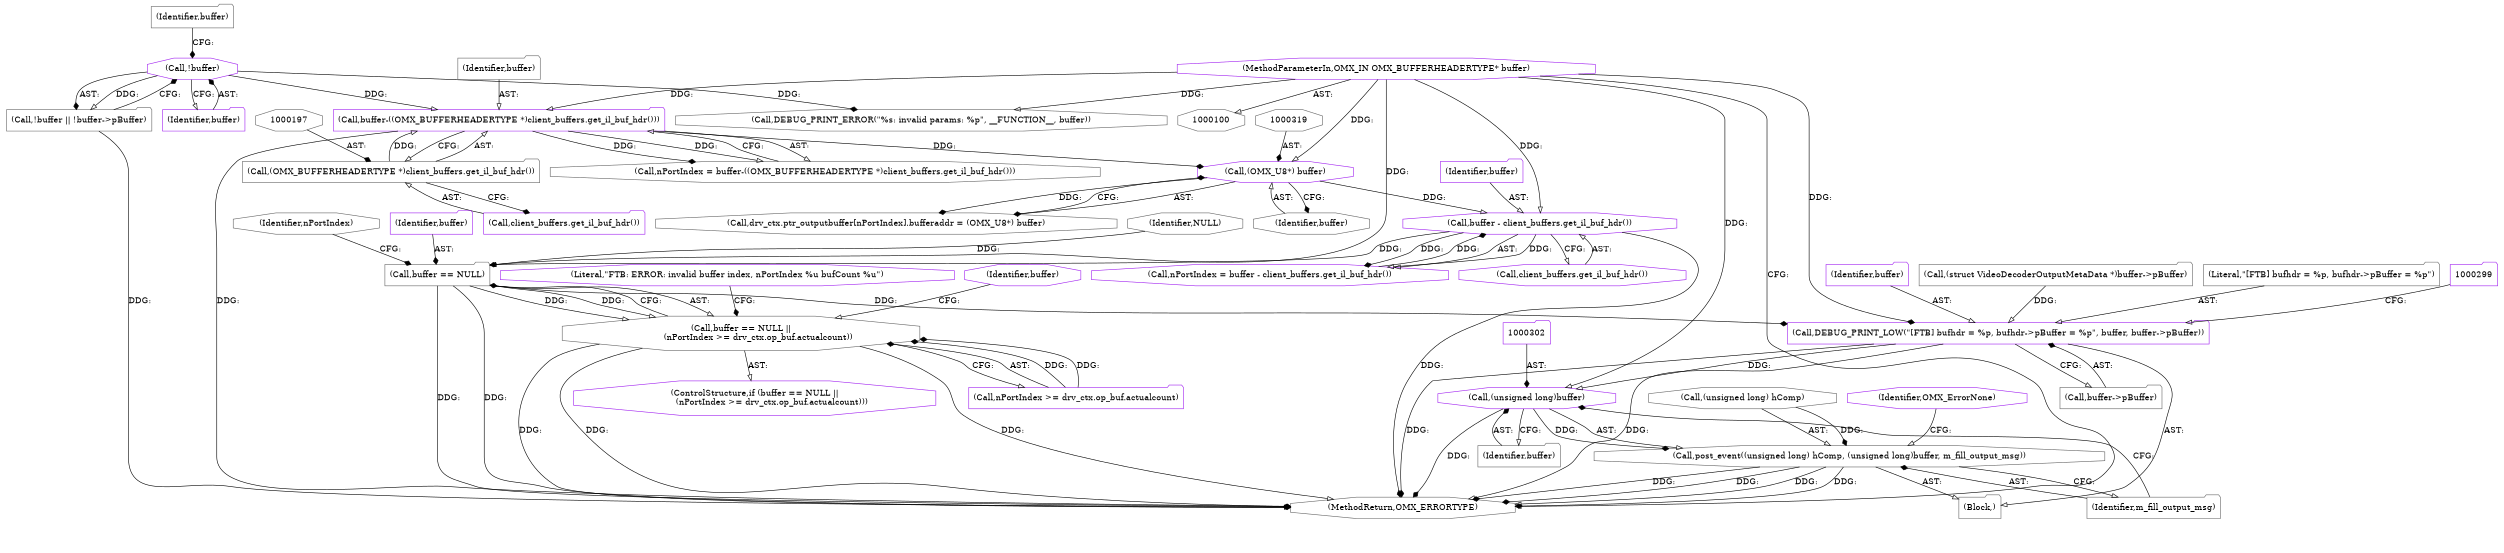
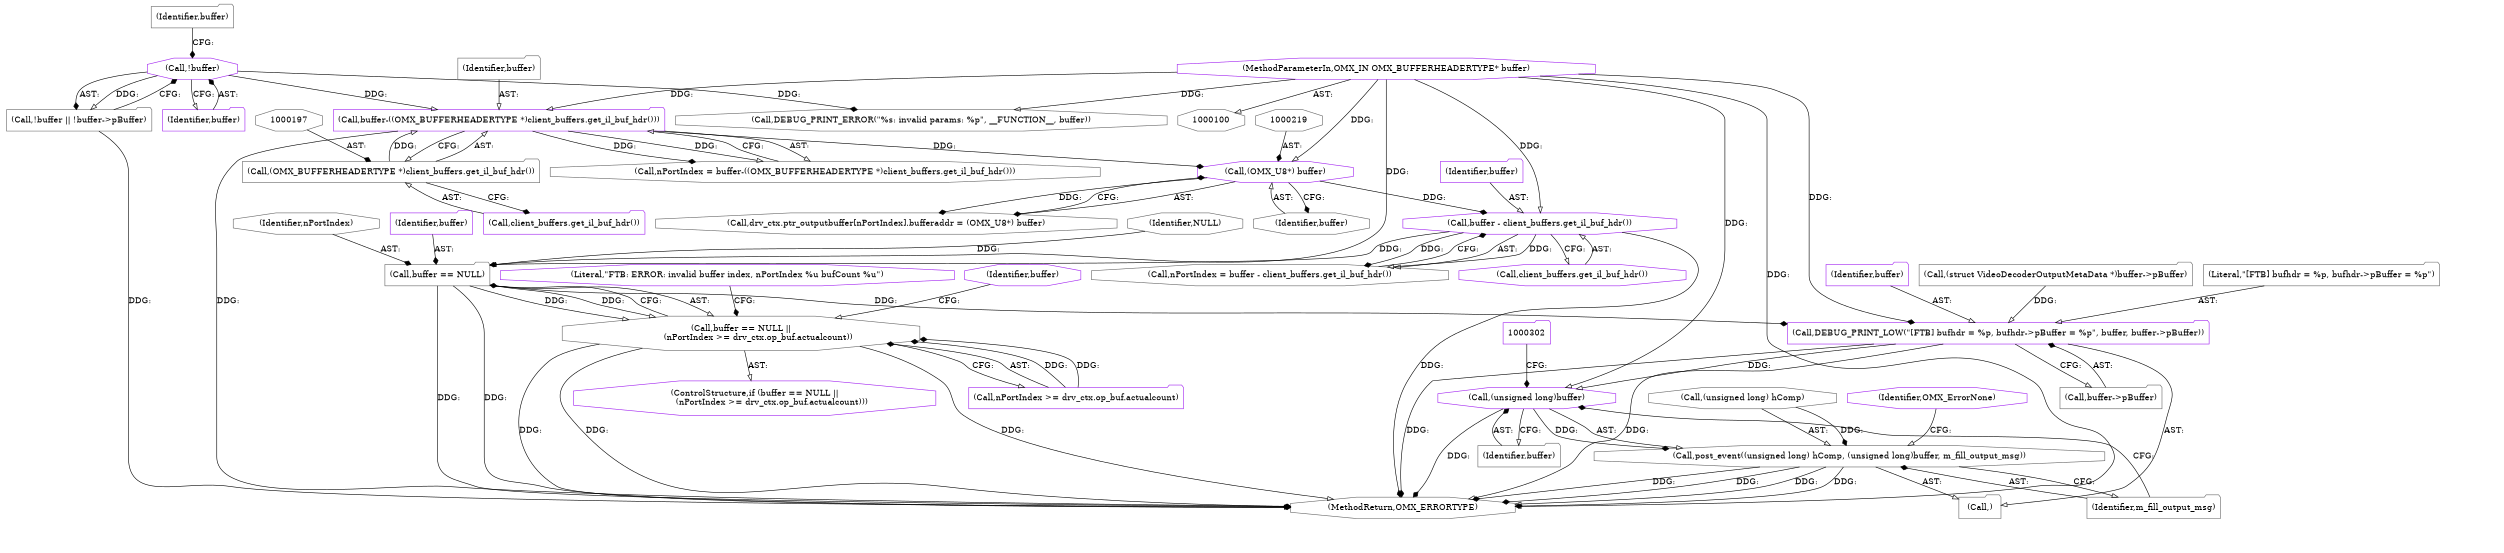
(1289, 120) -> (1289, 120)
(1400, 196) -> (1400, 196)
(392, 249) -> (392, 249)
(1470, 249) -> (1470, 249)
(1270, 275) -> (1270, 275)
(1780, 275) -> (1780, 275)
(2474, 275) -> none
(1538, 366) -> (1538, 366)
(1980, 508) -> (1980, 508)
